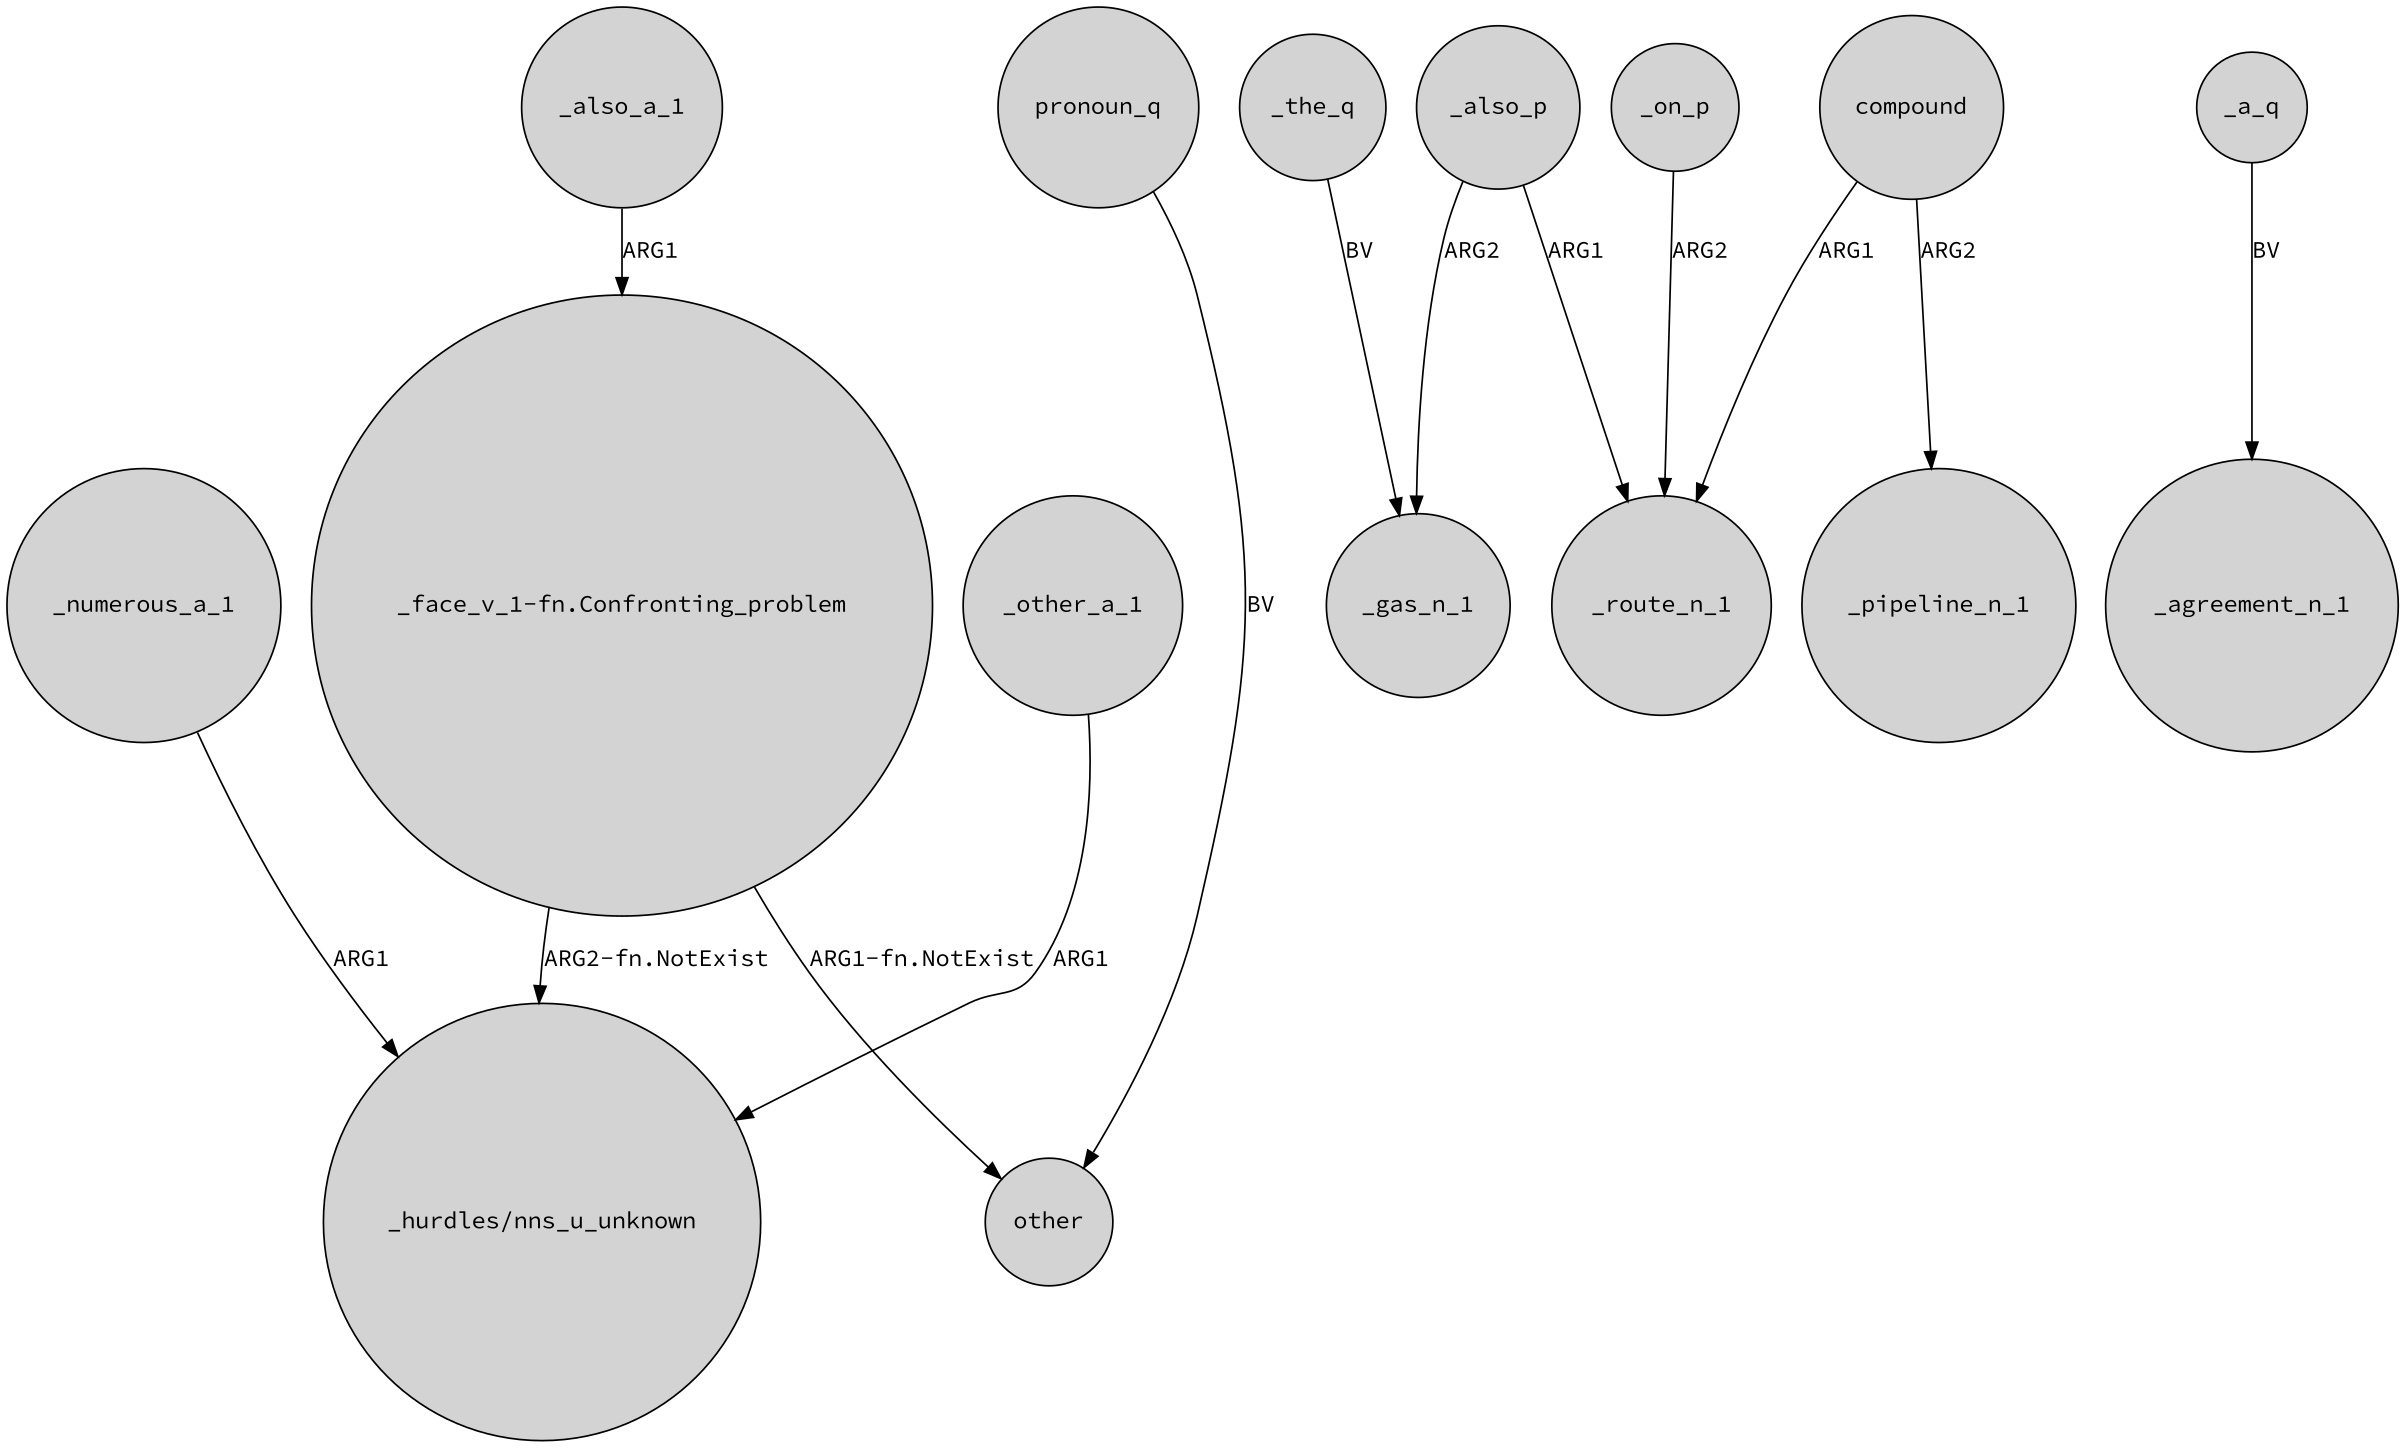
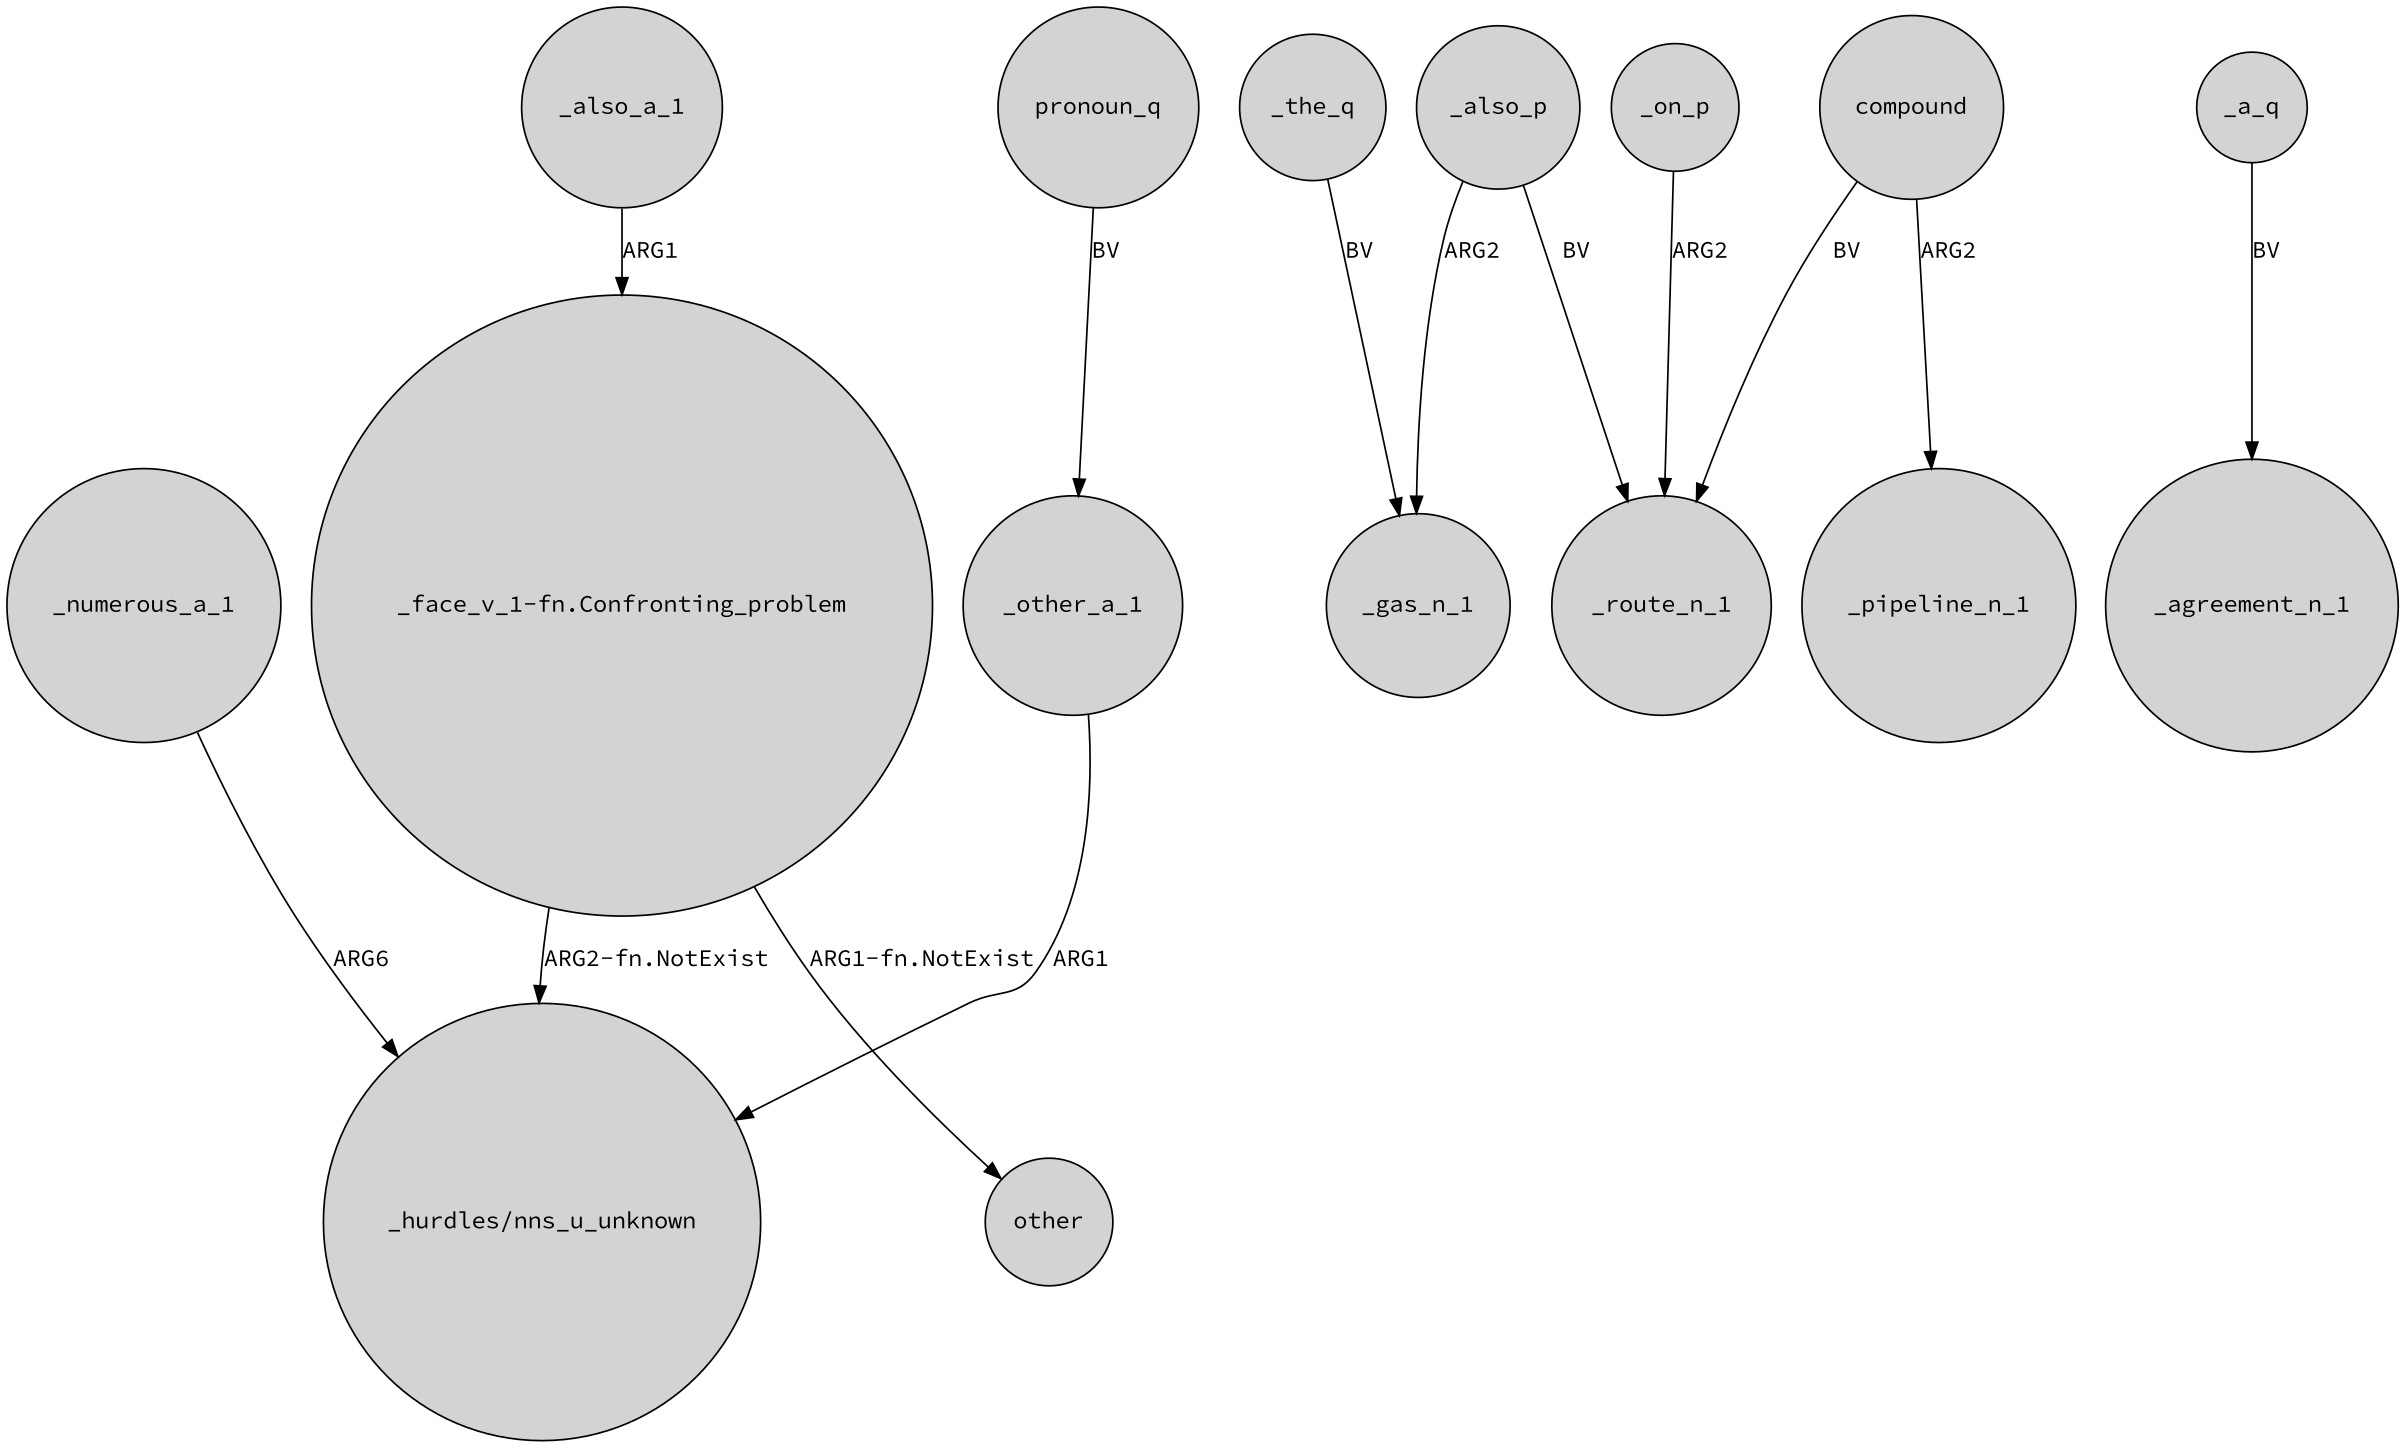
(1576, 251) -> (1576, 251)
(1847, 251) -> (1847, 251)
(1241, 679) -> (1086, 343)
(362, 960) -> (362, 960)
